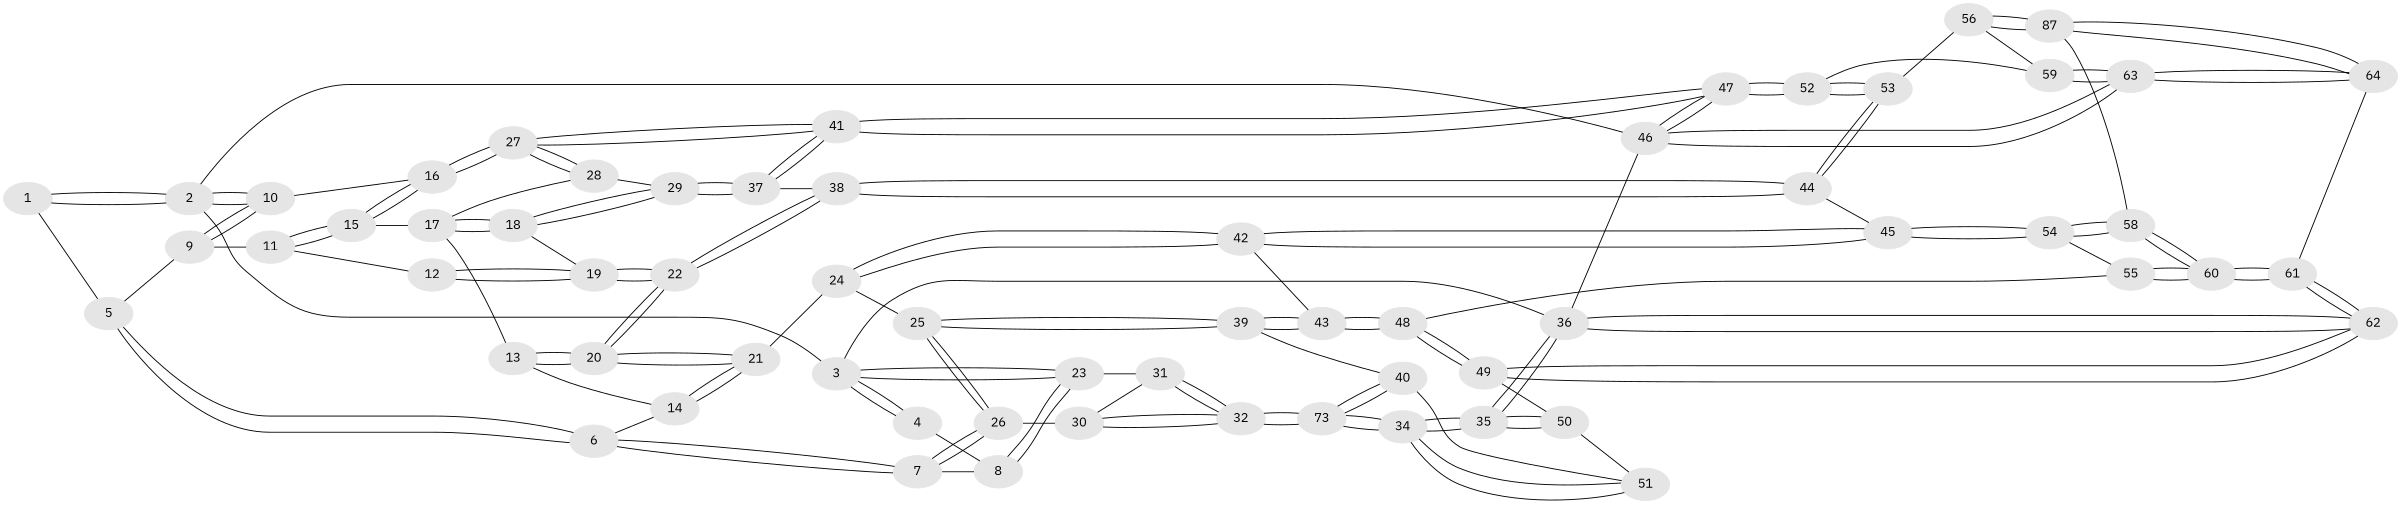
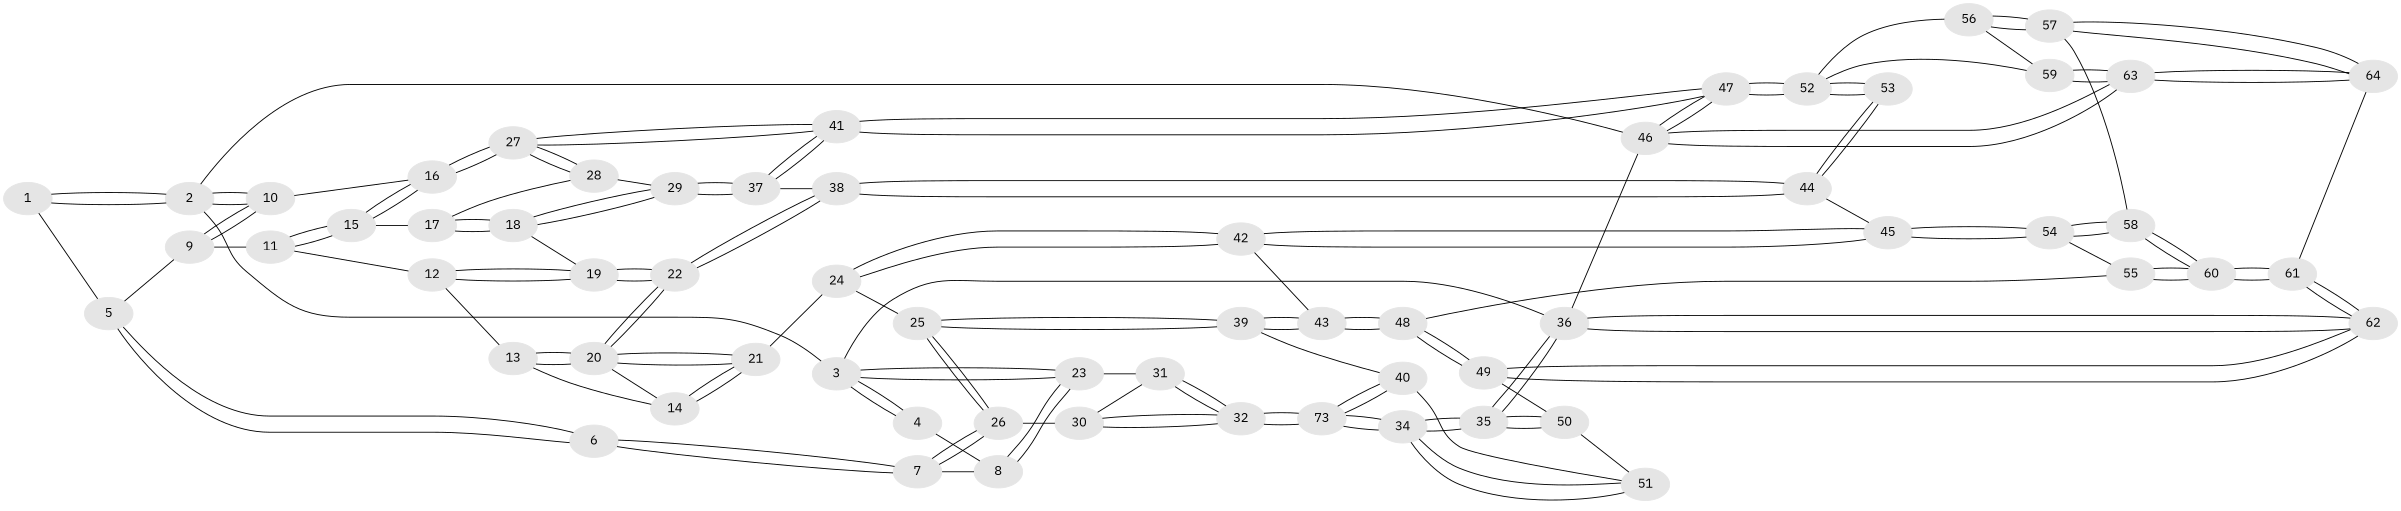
(2050, 26) -> (2050, 26)
(1930, 53) -> (1874, 31)
(480, 289) -> (467, 311)
(634, 425) -> (634, 384)
